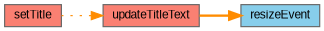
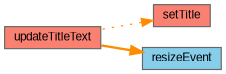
(76, 16) -> (121, 26)
